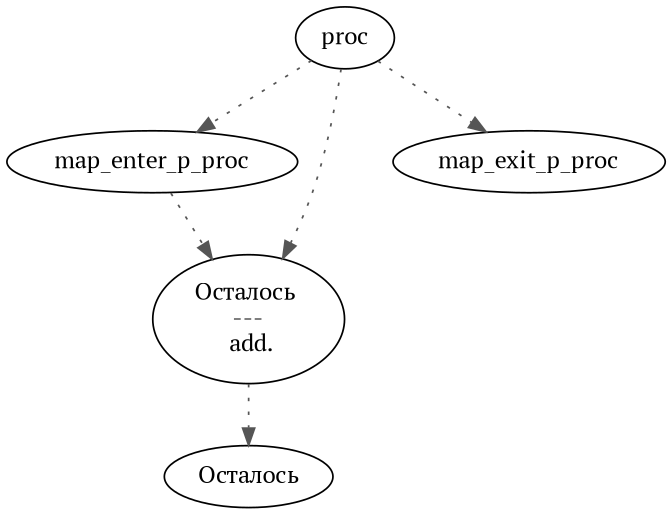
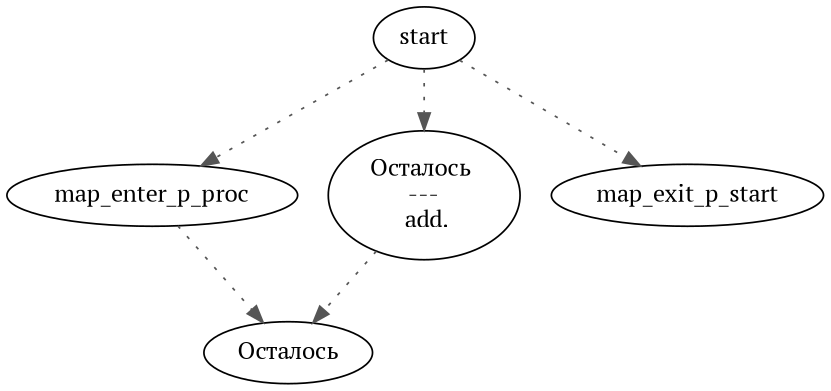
(345, 38) -> (424, 38)
(529, 162) -> (687, 195)
(187, 219) -> (215, 268)
